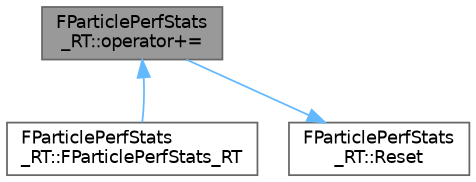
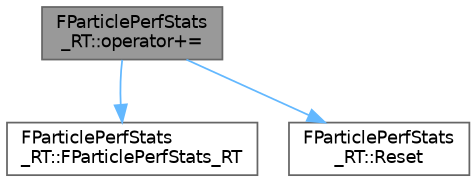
(144, 100) -> (121, 82)
